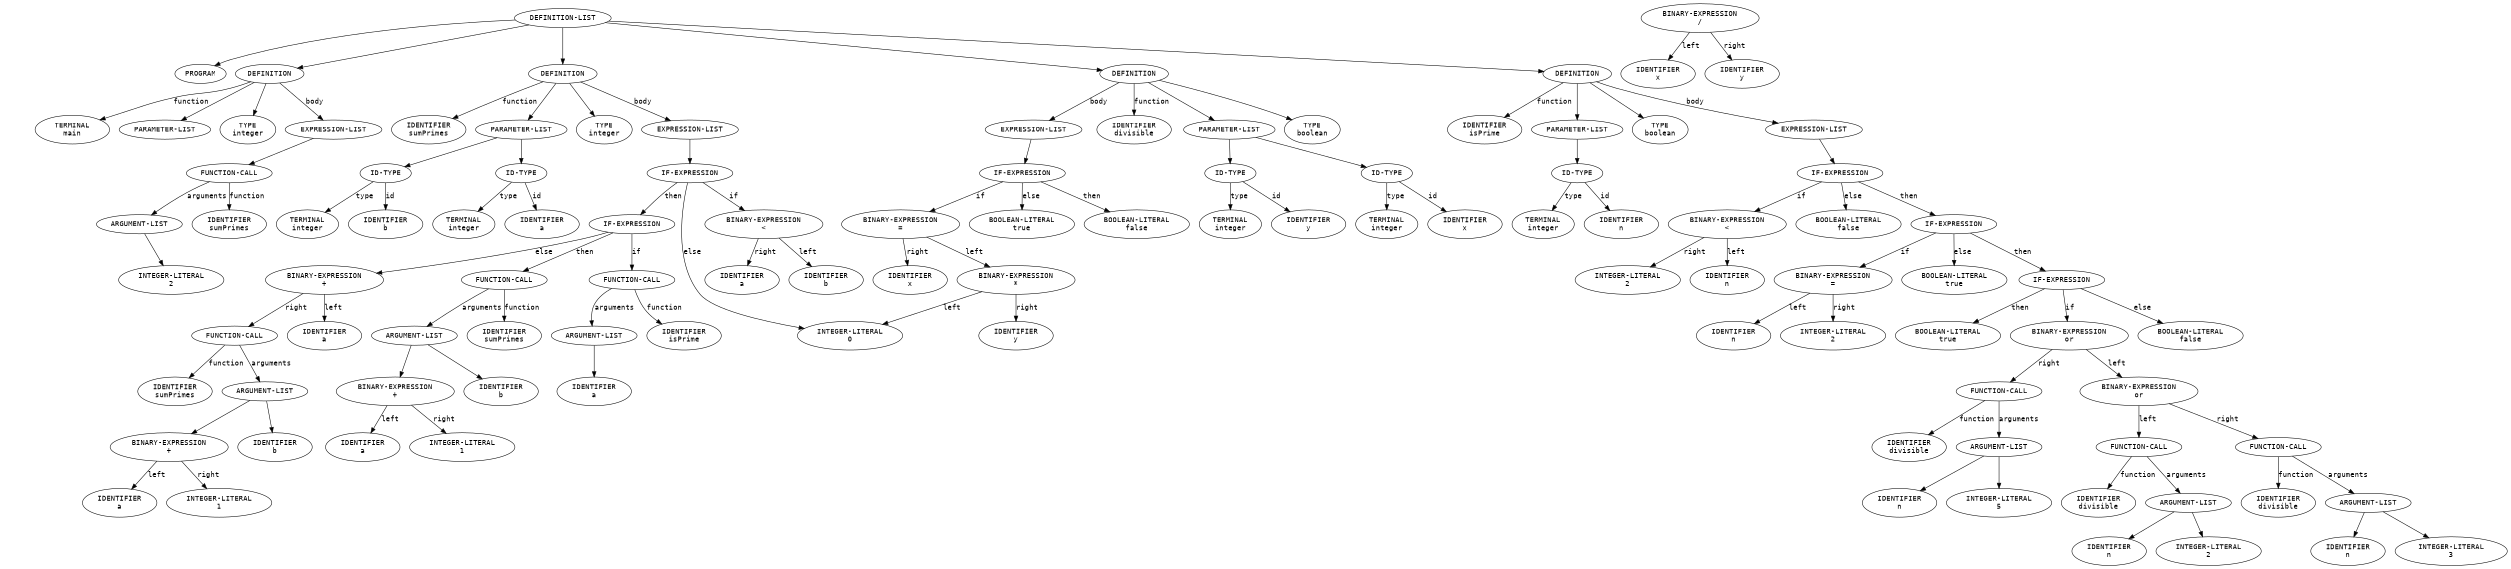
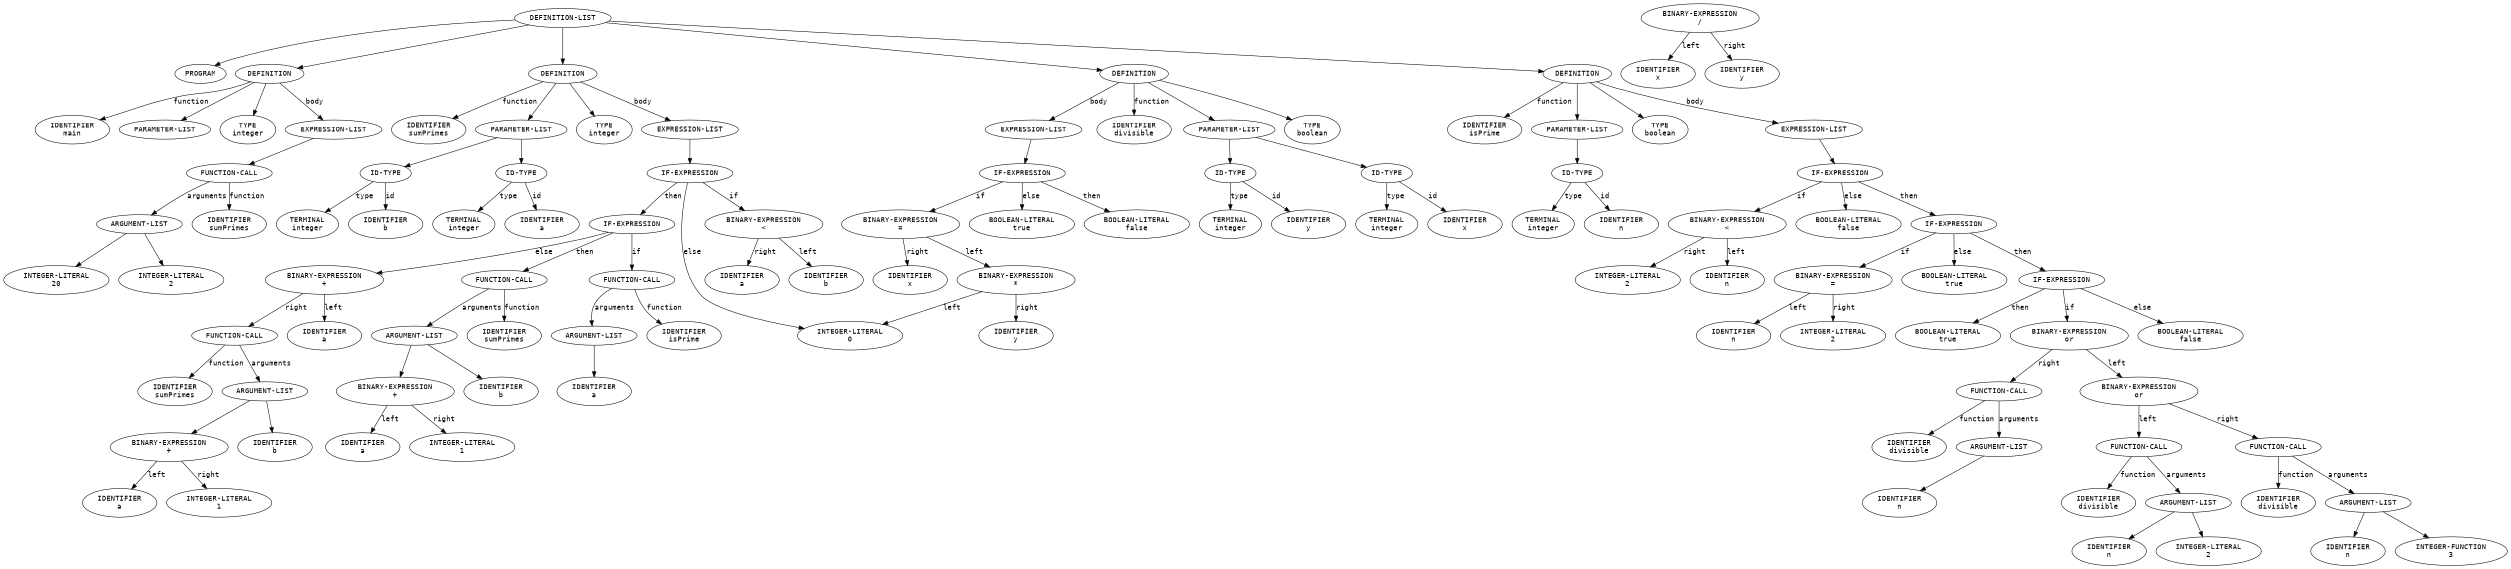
(72, 130) -> (72, 130)
none -> (56, 280)
(1999, 503) -> none
(2451, 551) -> (2451, 551)
